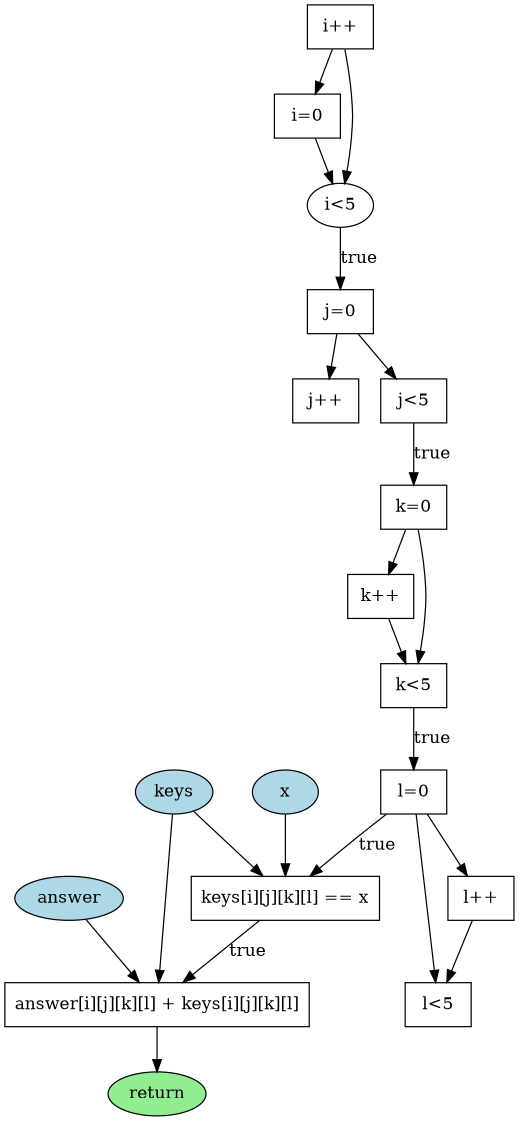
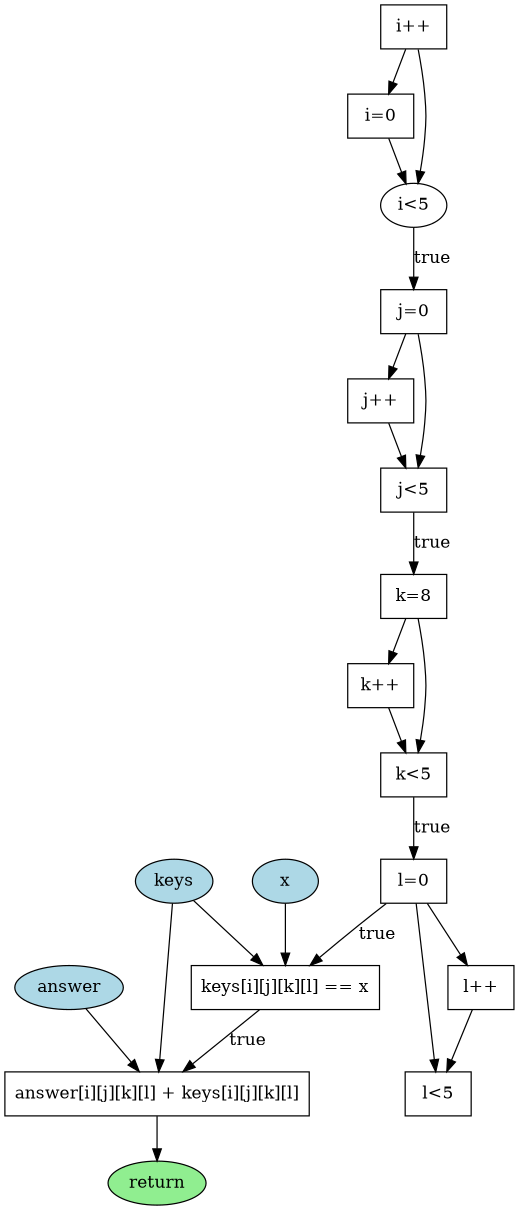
none -> (395, 440)
(414, 507) -> (414, 596)
